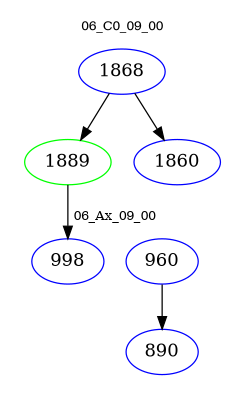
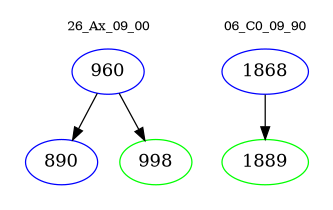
(123, 27) -> (265, 27)
(177, 162) -> none
(68, 213) -> (129, 111)
(115, 217) -> (109, 27)
(68, 261) -> (156, 162)
